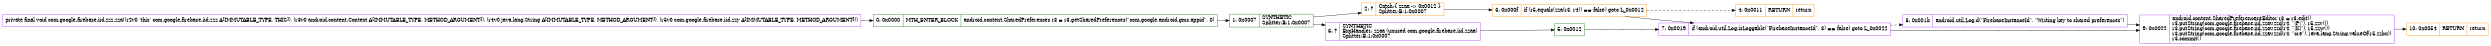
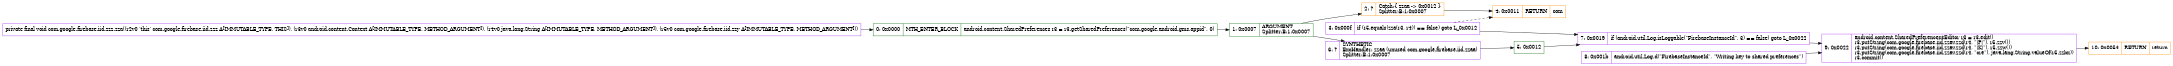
(1466, 10) -> (1467, 11)
(1570, 10) -> (1403, 28)
(1803, 10) -> (1558, 12)
(1277, 18) -> (1277, 27)
(1895, 25) -> none
